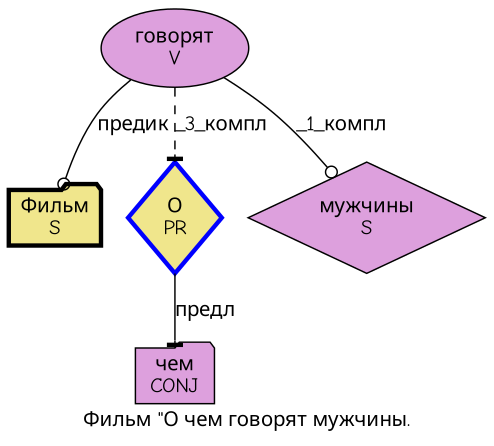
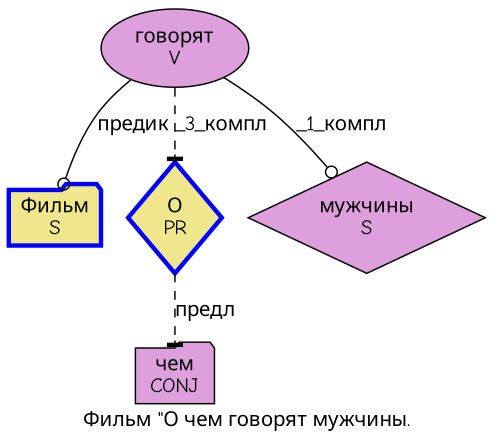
(55, 218) -> (55, 218)
(175, 307) -> (175, 307)
